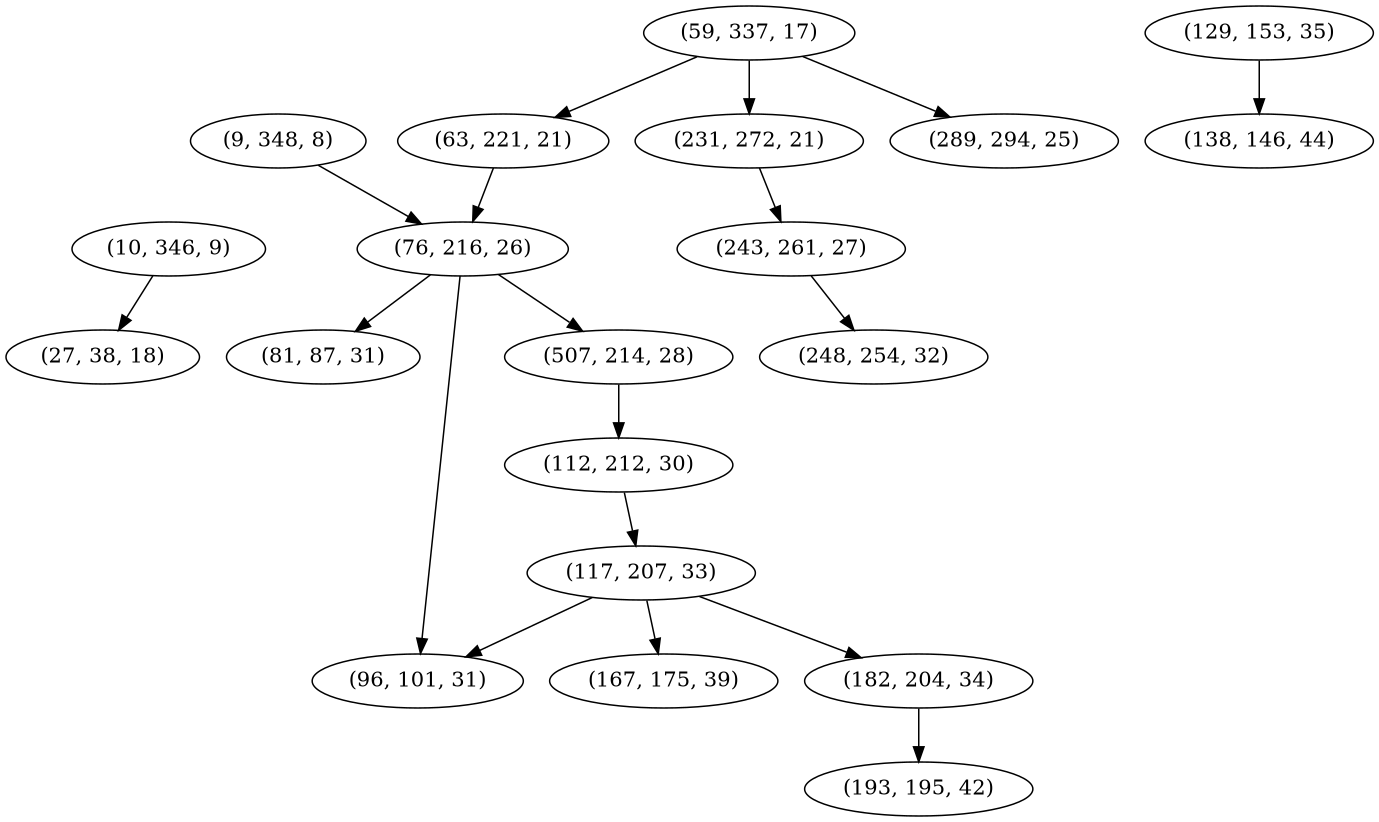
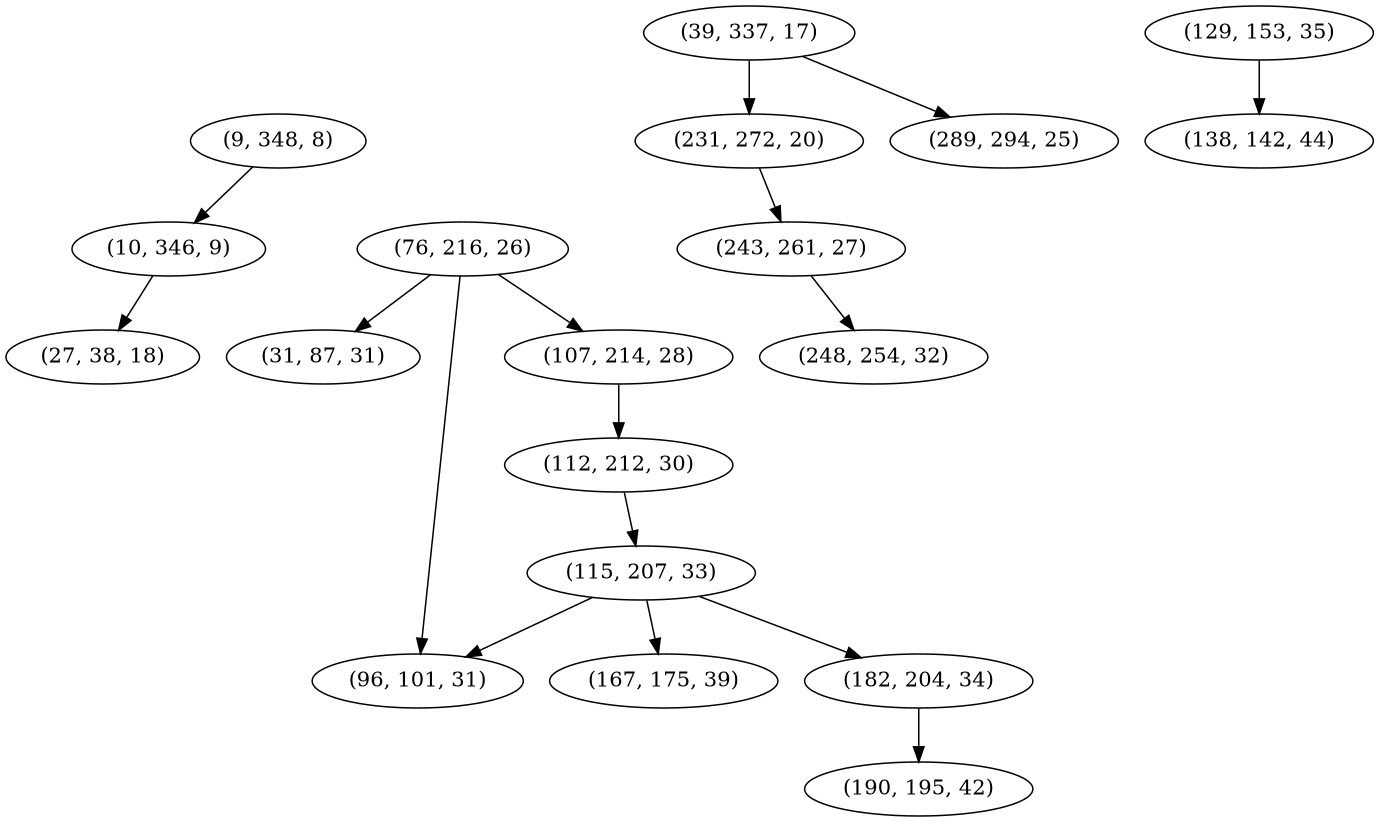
(749, 33) -> (749, 33)
(503, 141) -> none
(749, 141) -> (749, 141)
(1259, 141) -> (1259, 141)
(363, 191) -> (229, 190)
(323, 357) -> (323, 357)
(619, 357) -> (619, 357)
(641, 573) -> (641, 573)
(919, 789) -> (919, 789)
